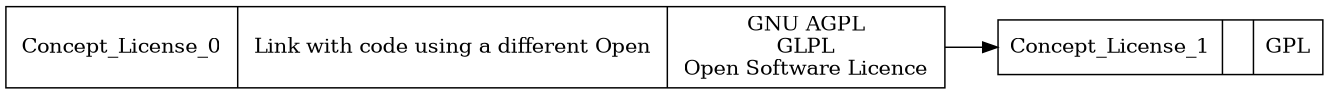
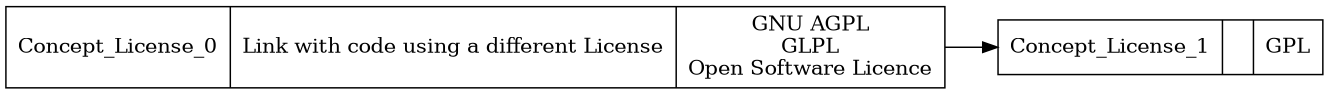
(453, 47) -> (453, 47)
